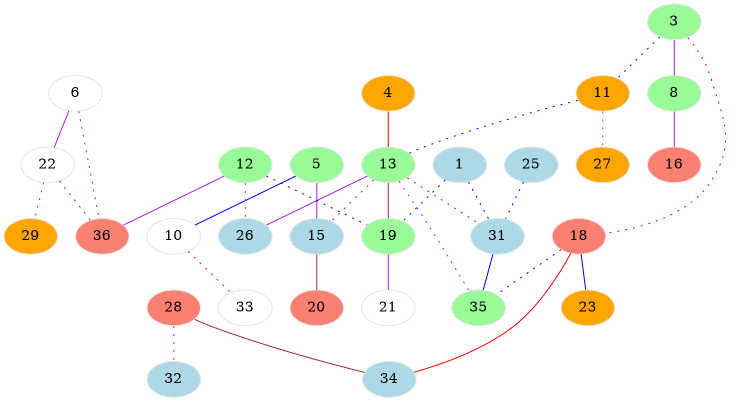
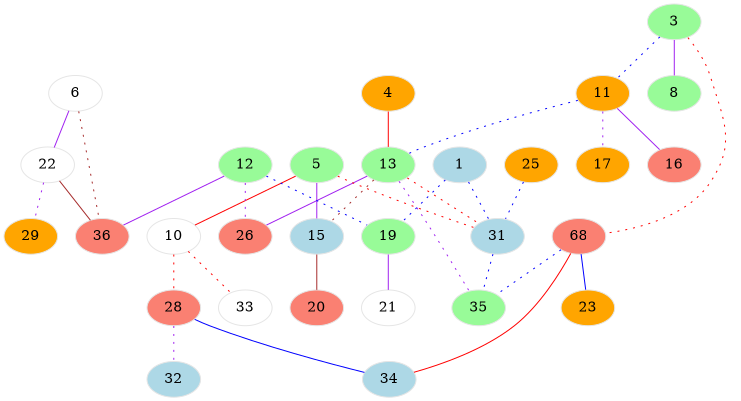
(674, 129) -> (638, 129)
(531, 165) -> (531, 165)
(603, 165) -> (603, 165)
(253, 197) -> (253, 197)
(75, 201) -> (75, 201)
(388, 201) -> none
none -> (405, 203)
(245, 236) -> (245, 236)
(579, 236) -> (579, 236)
none -> (174, 272)
(488, 272) -> (488, 272)
(279, 349) -> (279, 349)
